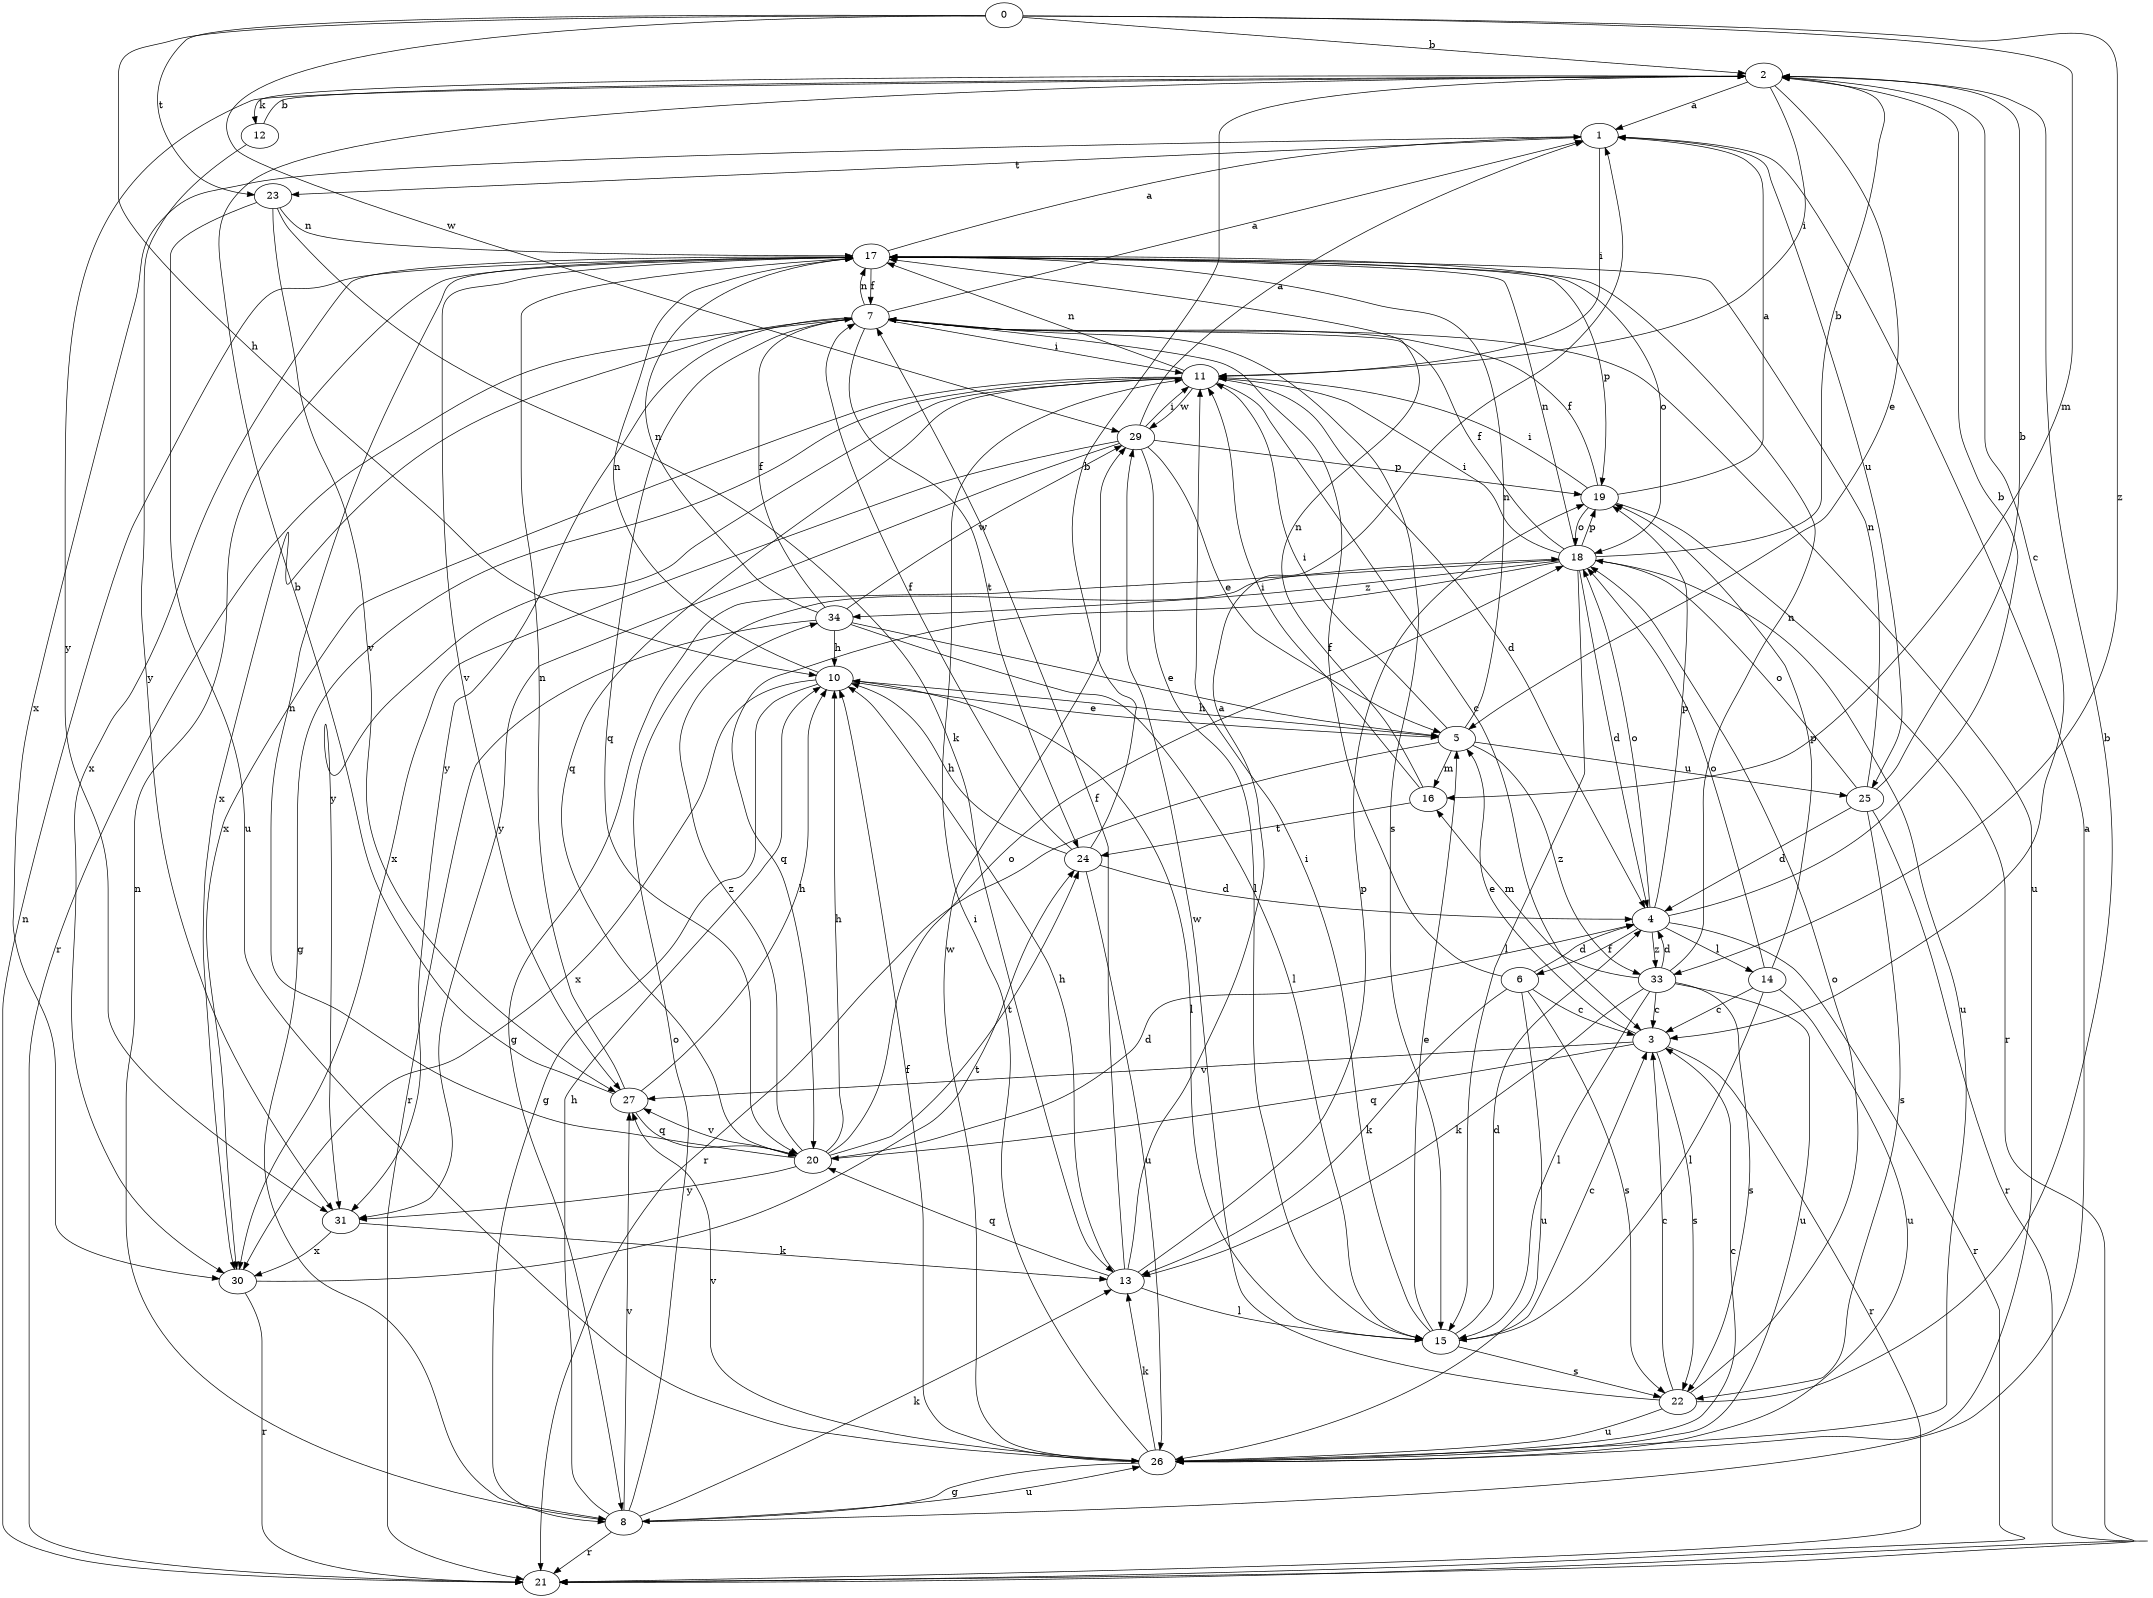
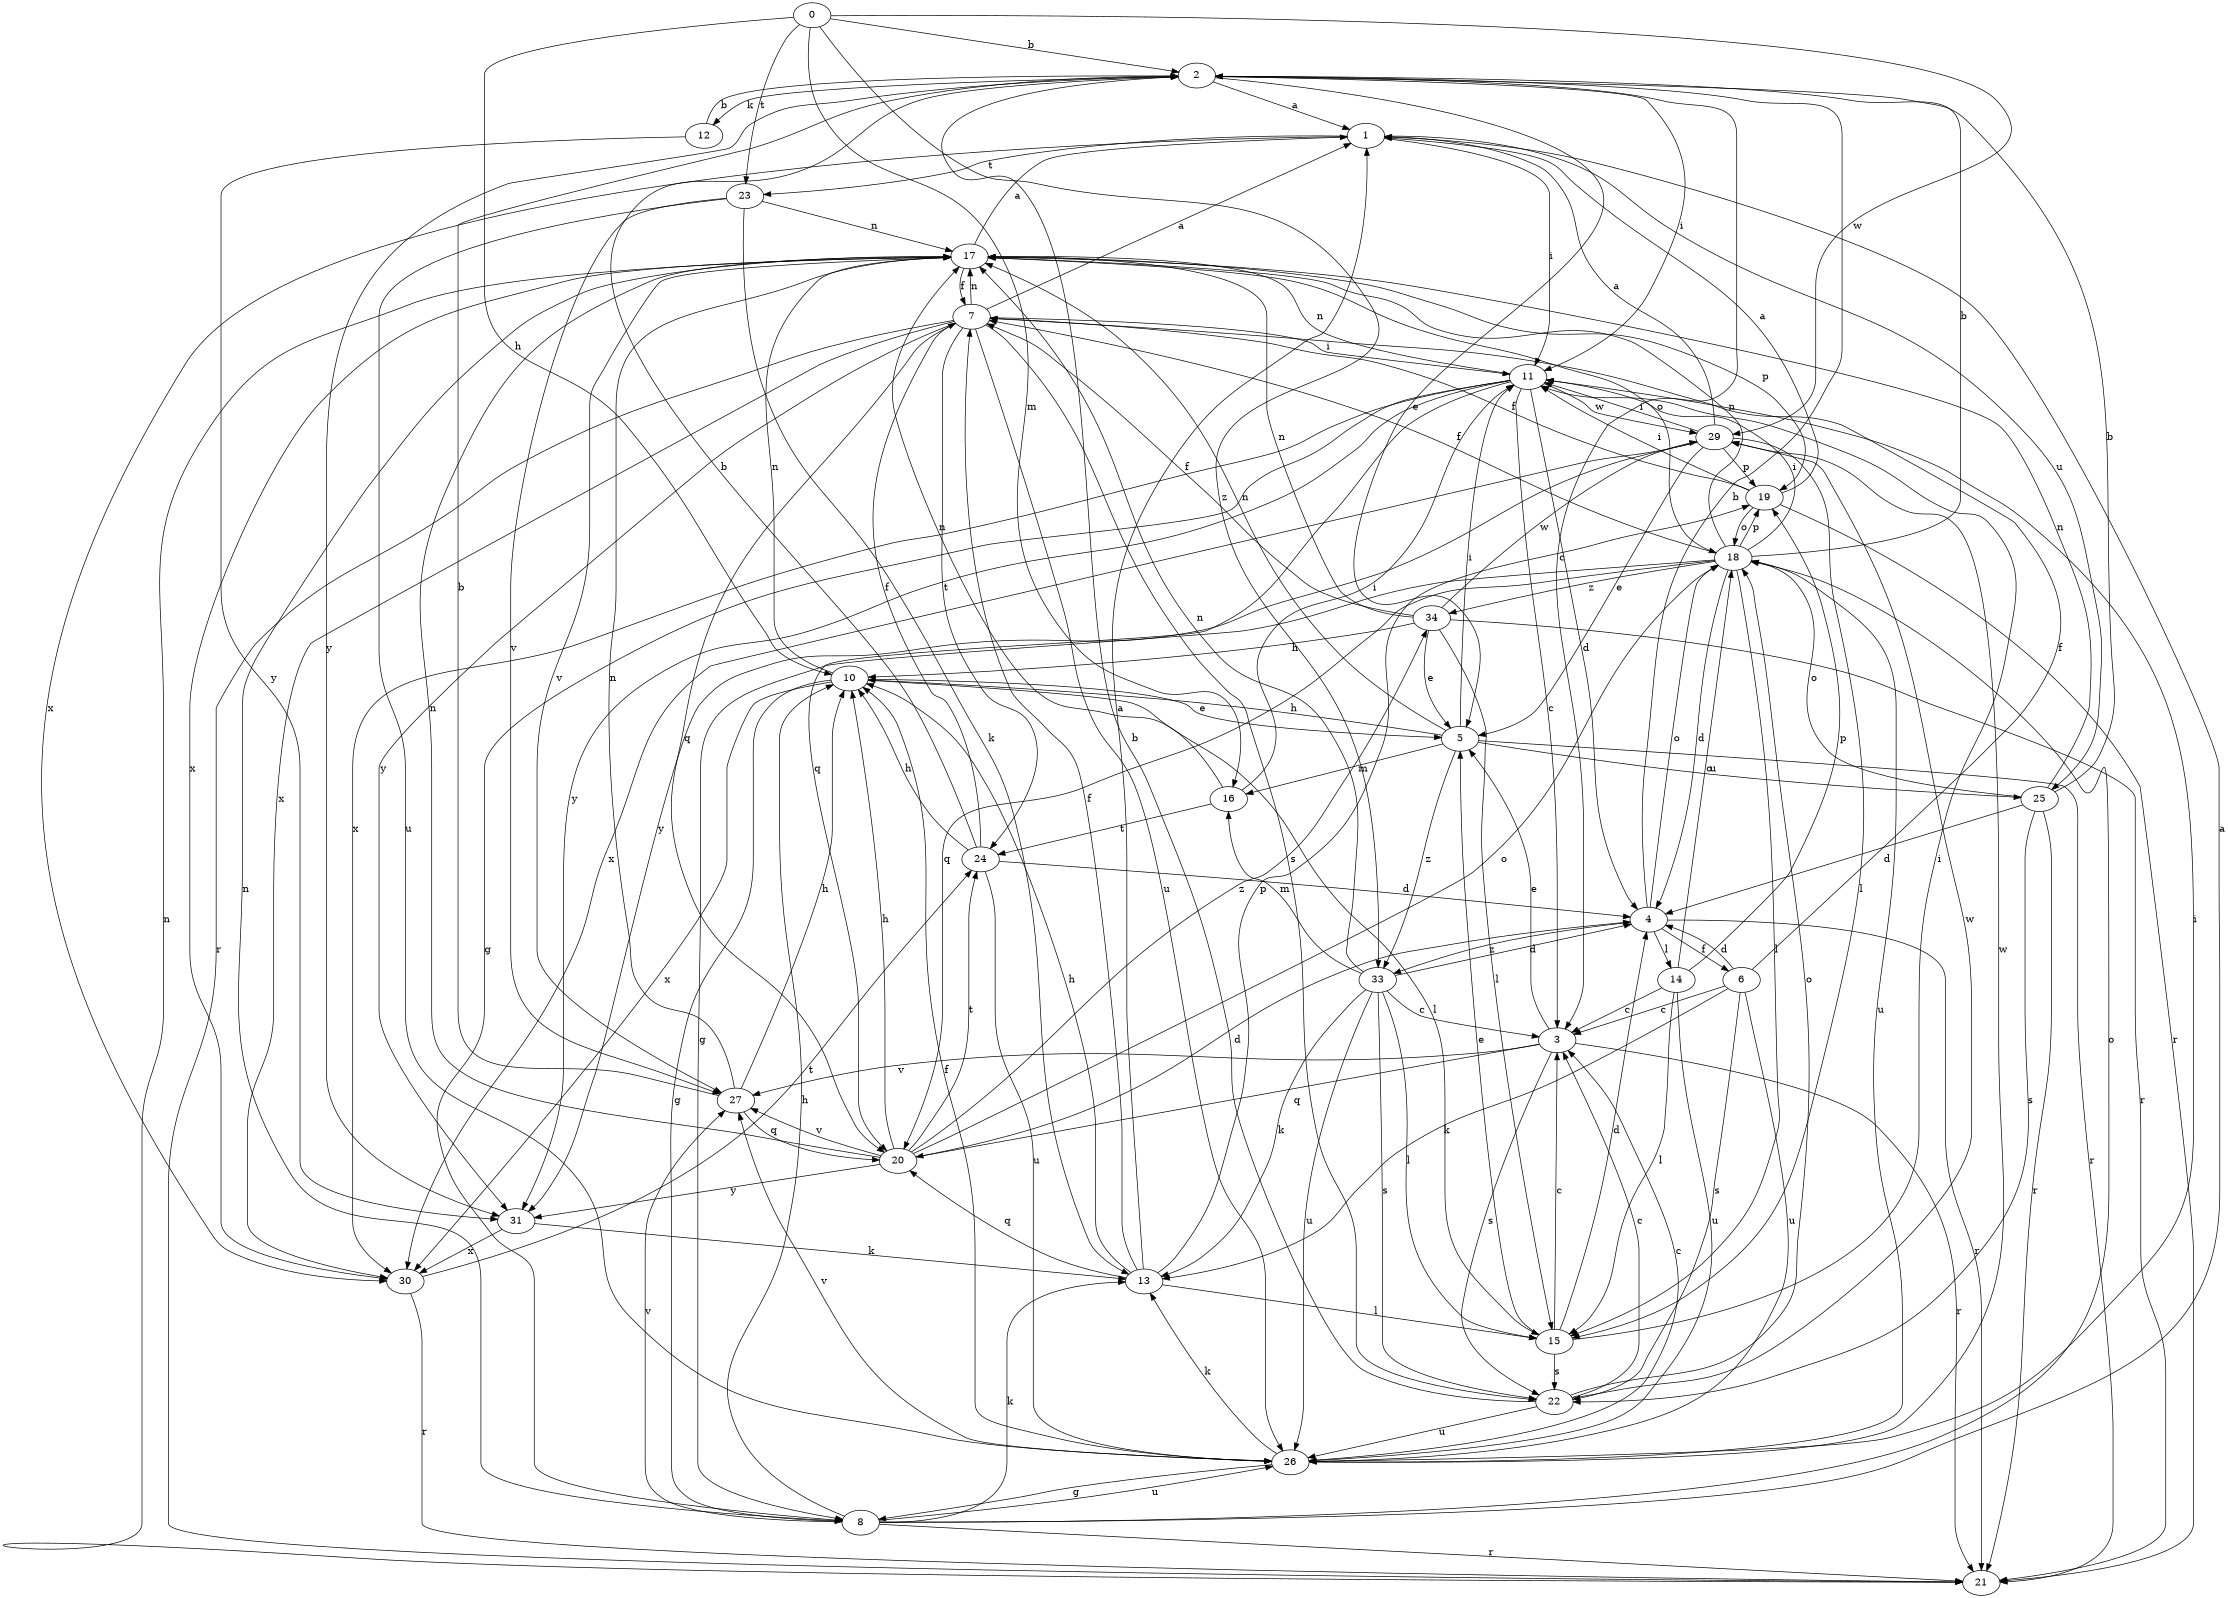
(1417, 594) -> (1301, 952)
(1683, 686) -> none
